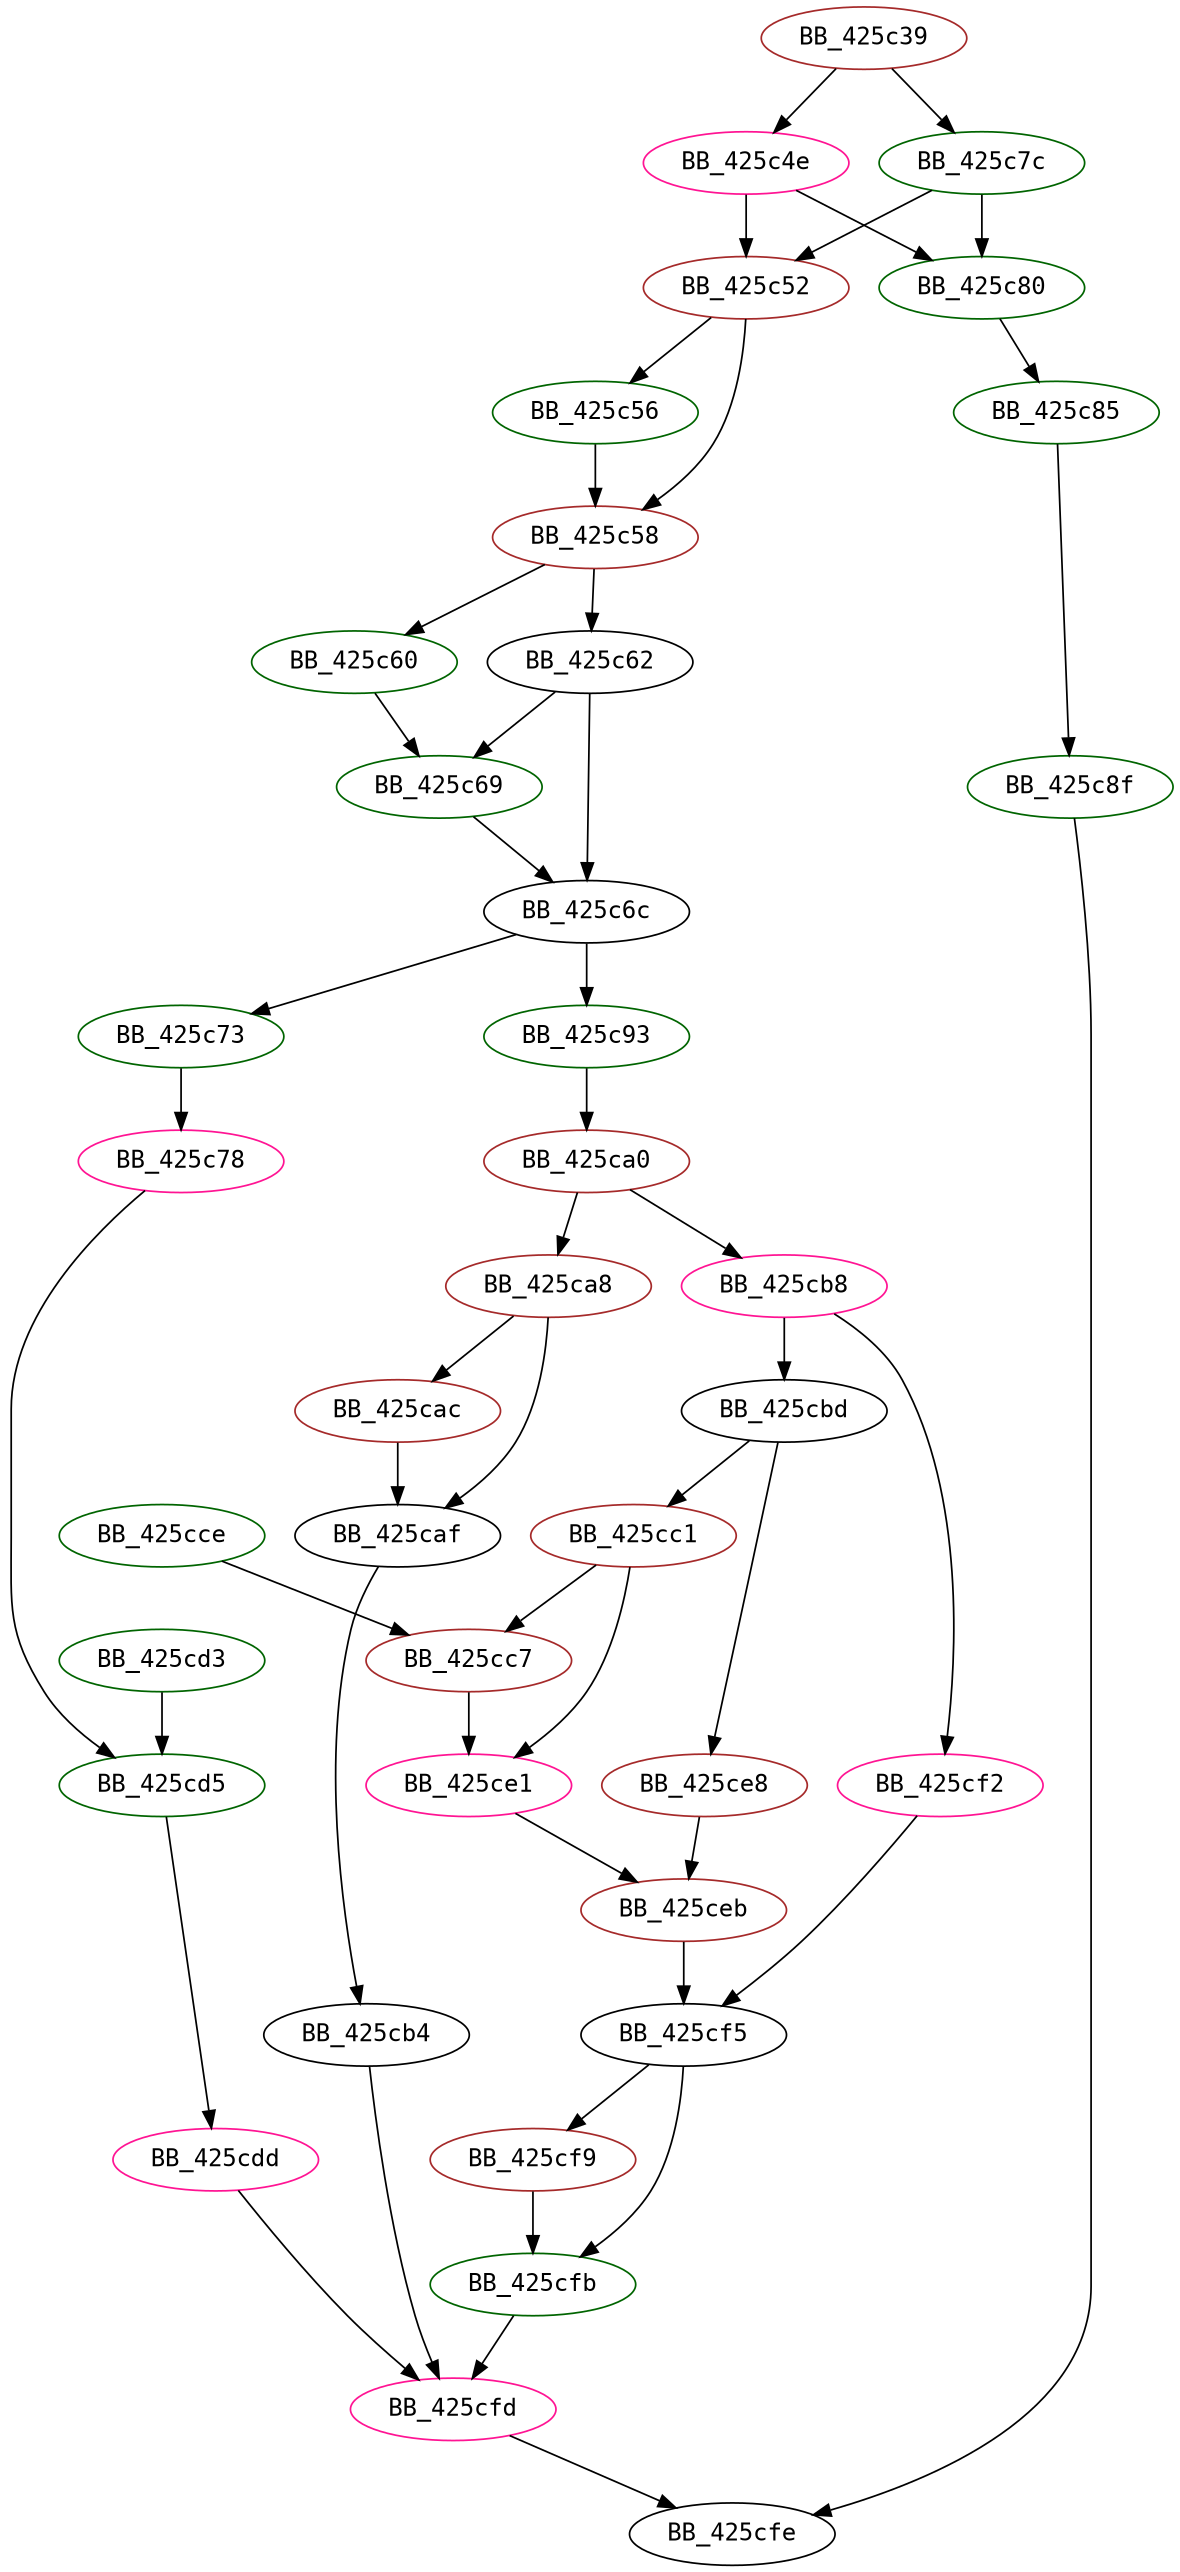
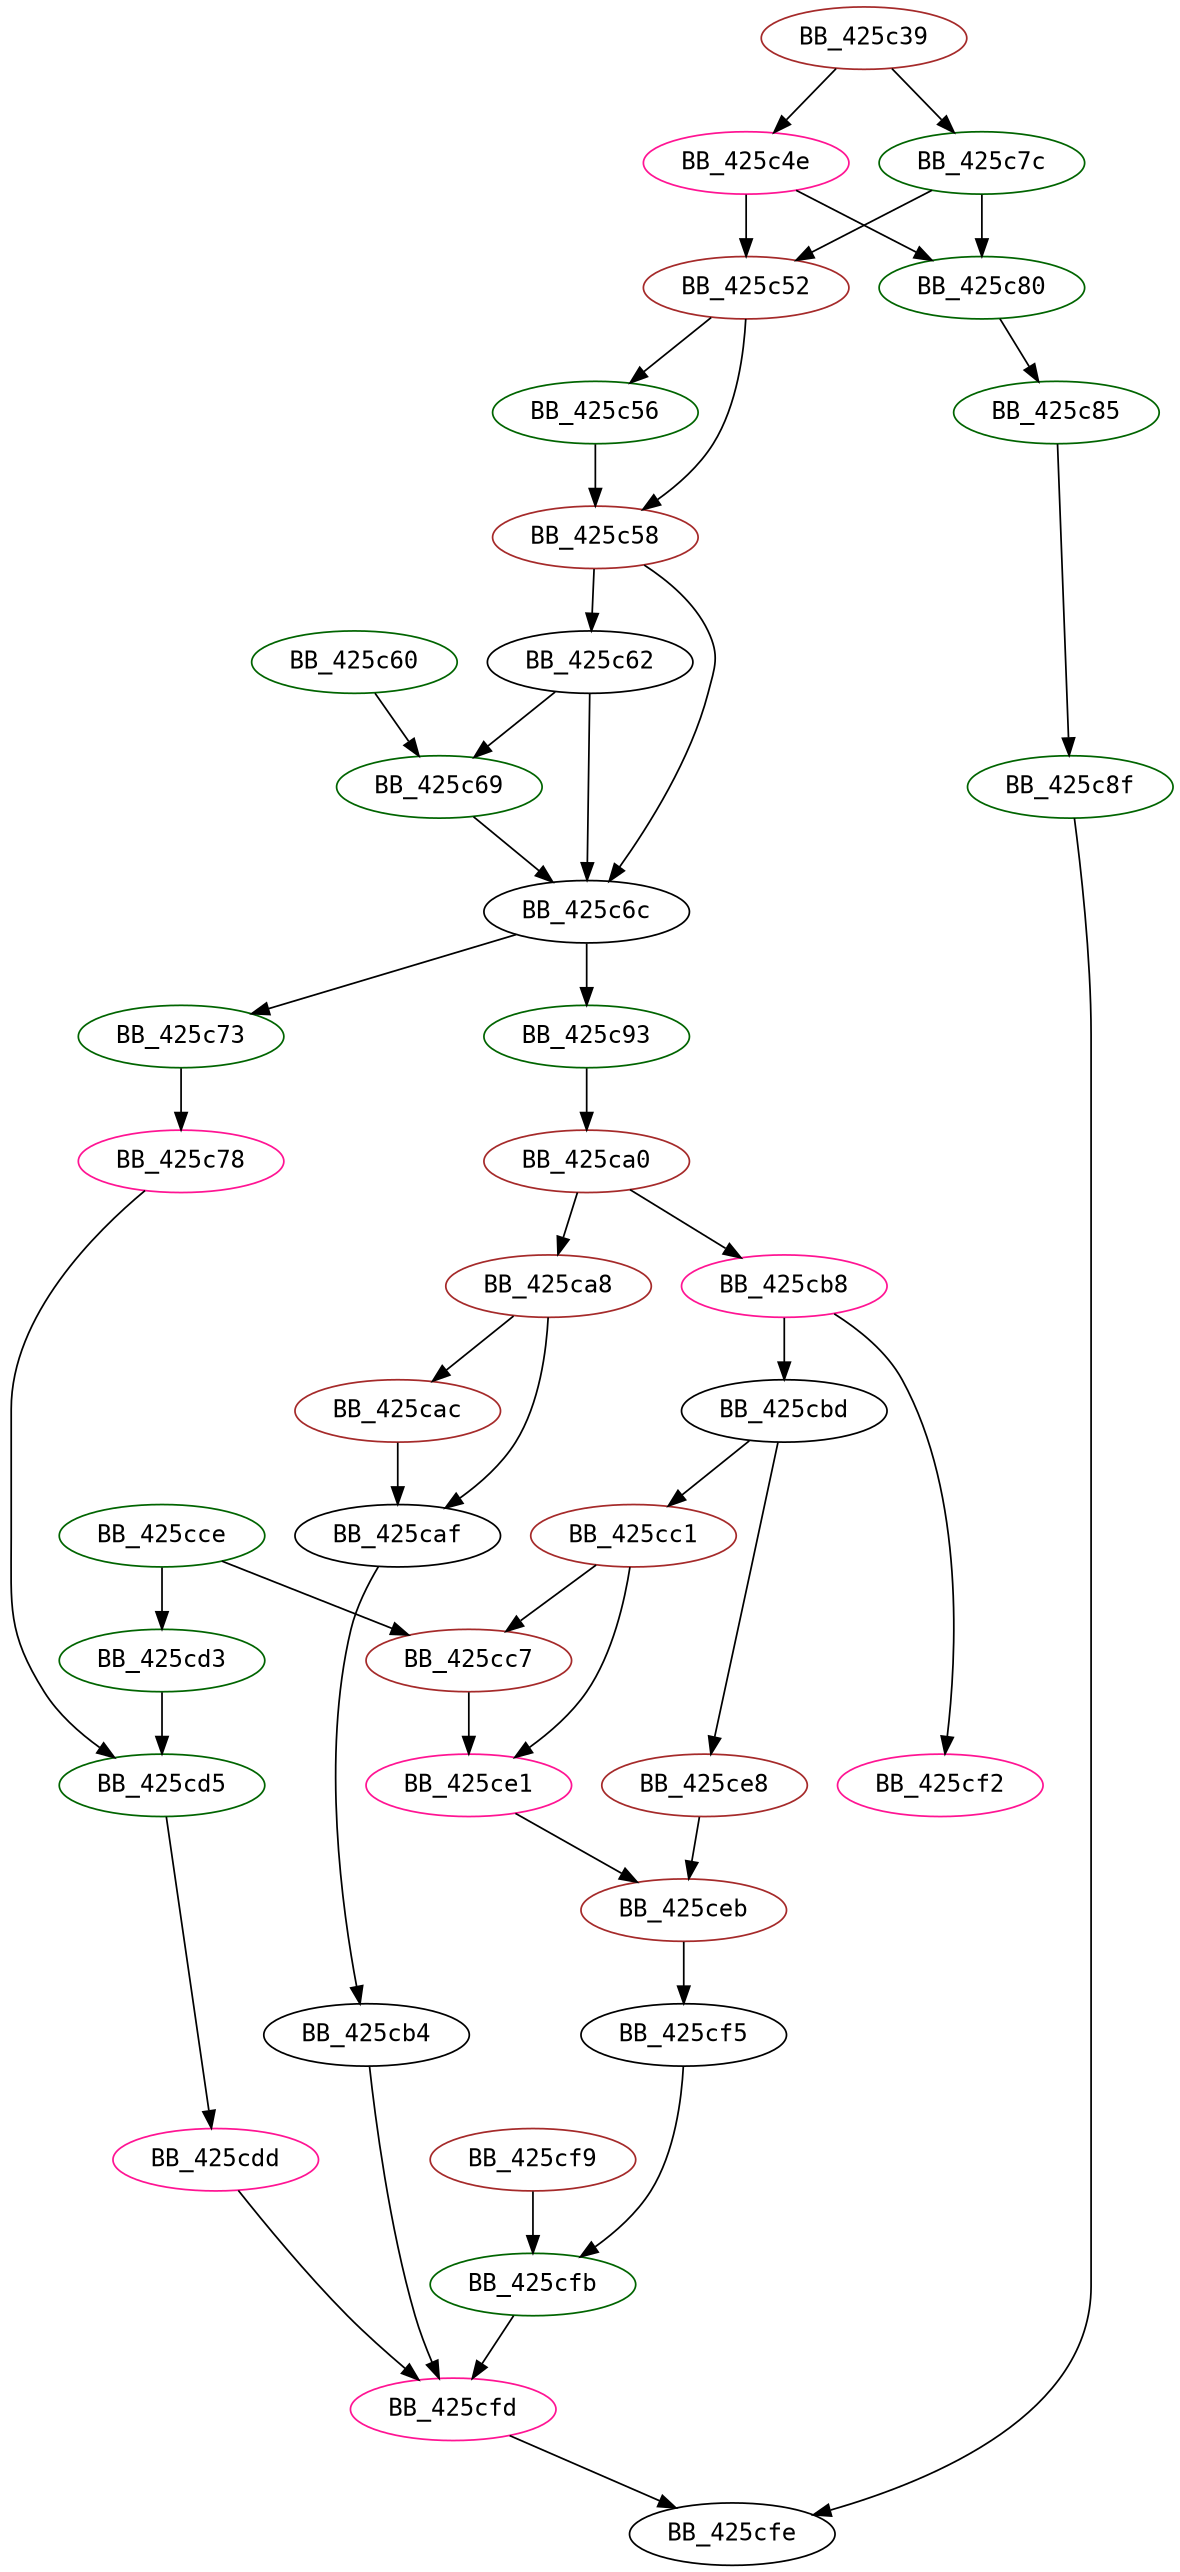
(483, 596) -> (702, 712)
none -> (162, 1590)
(832, 1911) -> none
(615, 2092) -> none
